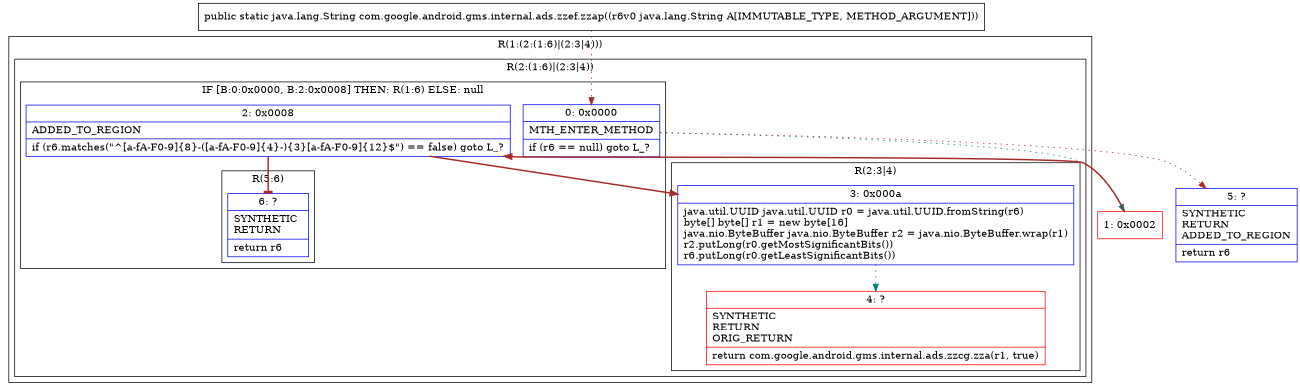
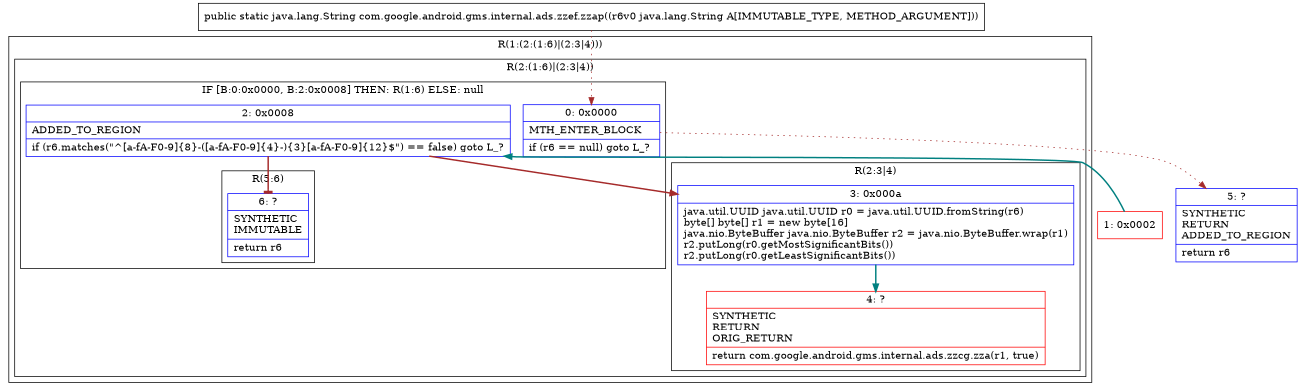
(591, 130) -> (586, 130)
(1009, 149) -> none
(830, 158) -> (830, 158)
(258, 230) -> (268, 230)
(790, 256) -> (790, 256)
(876, 274) -> (876, 274)
